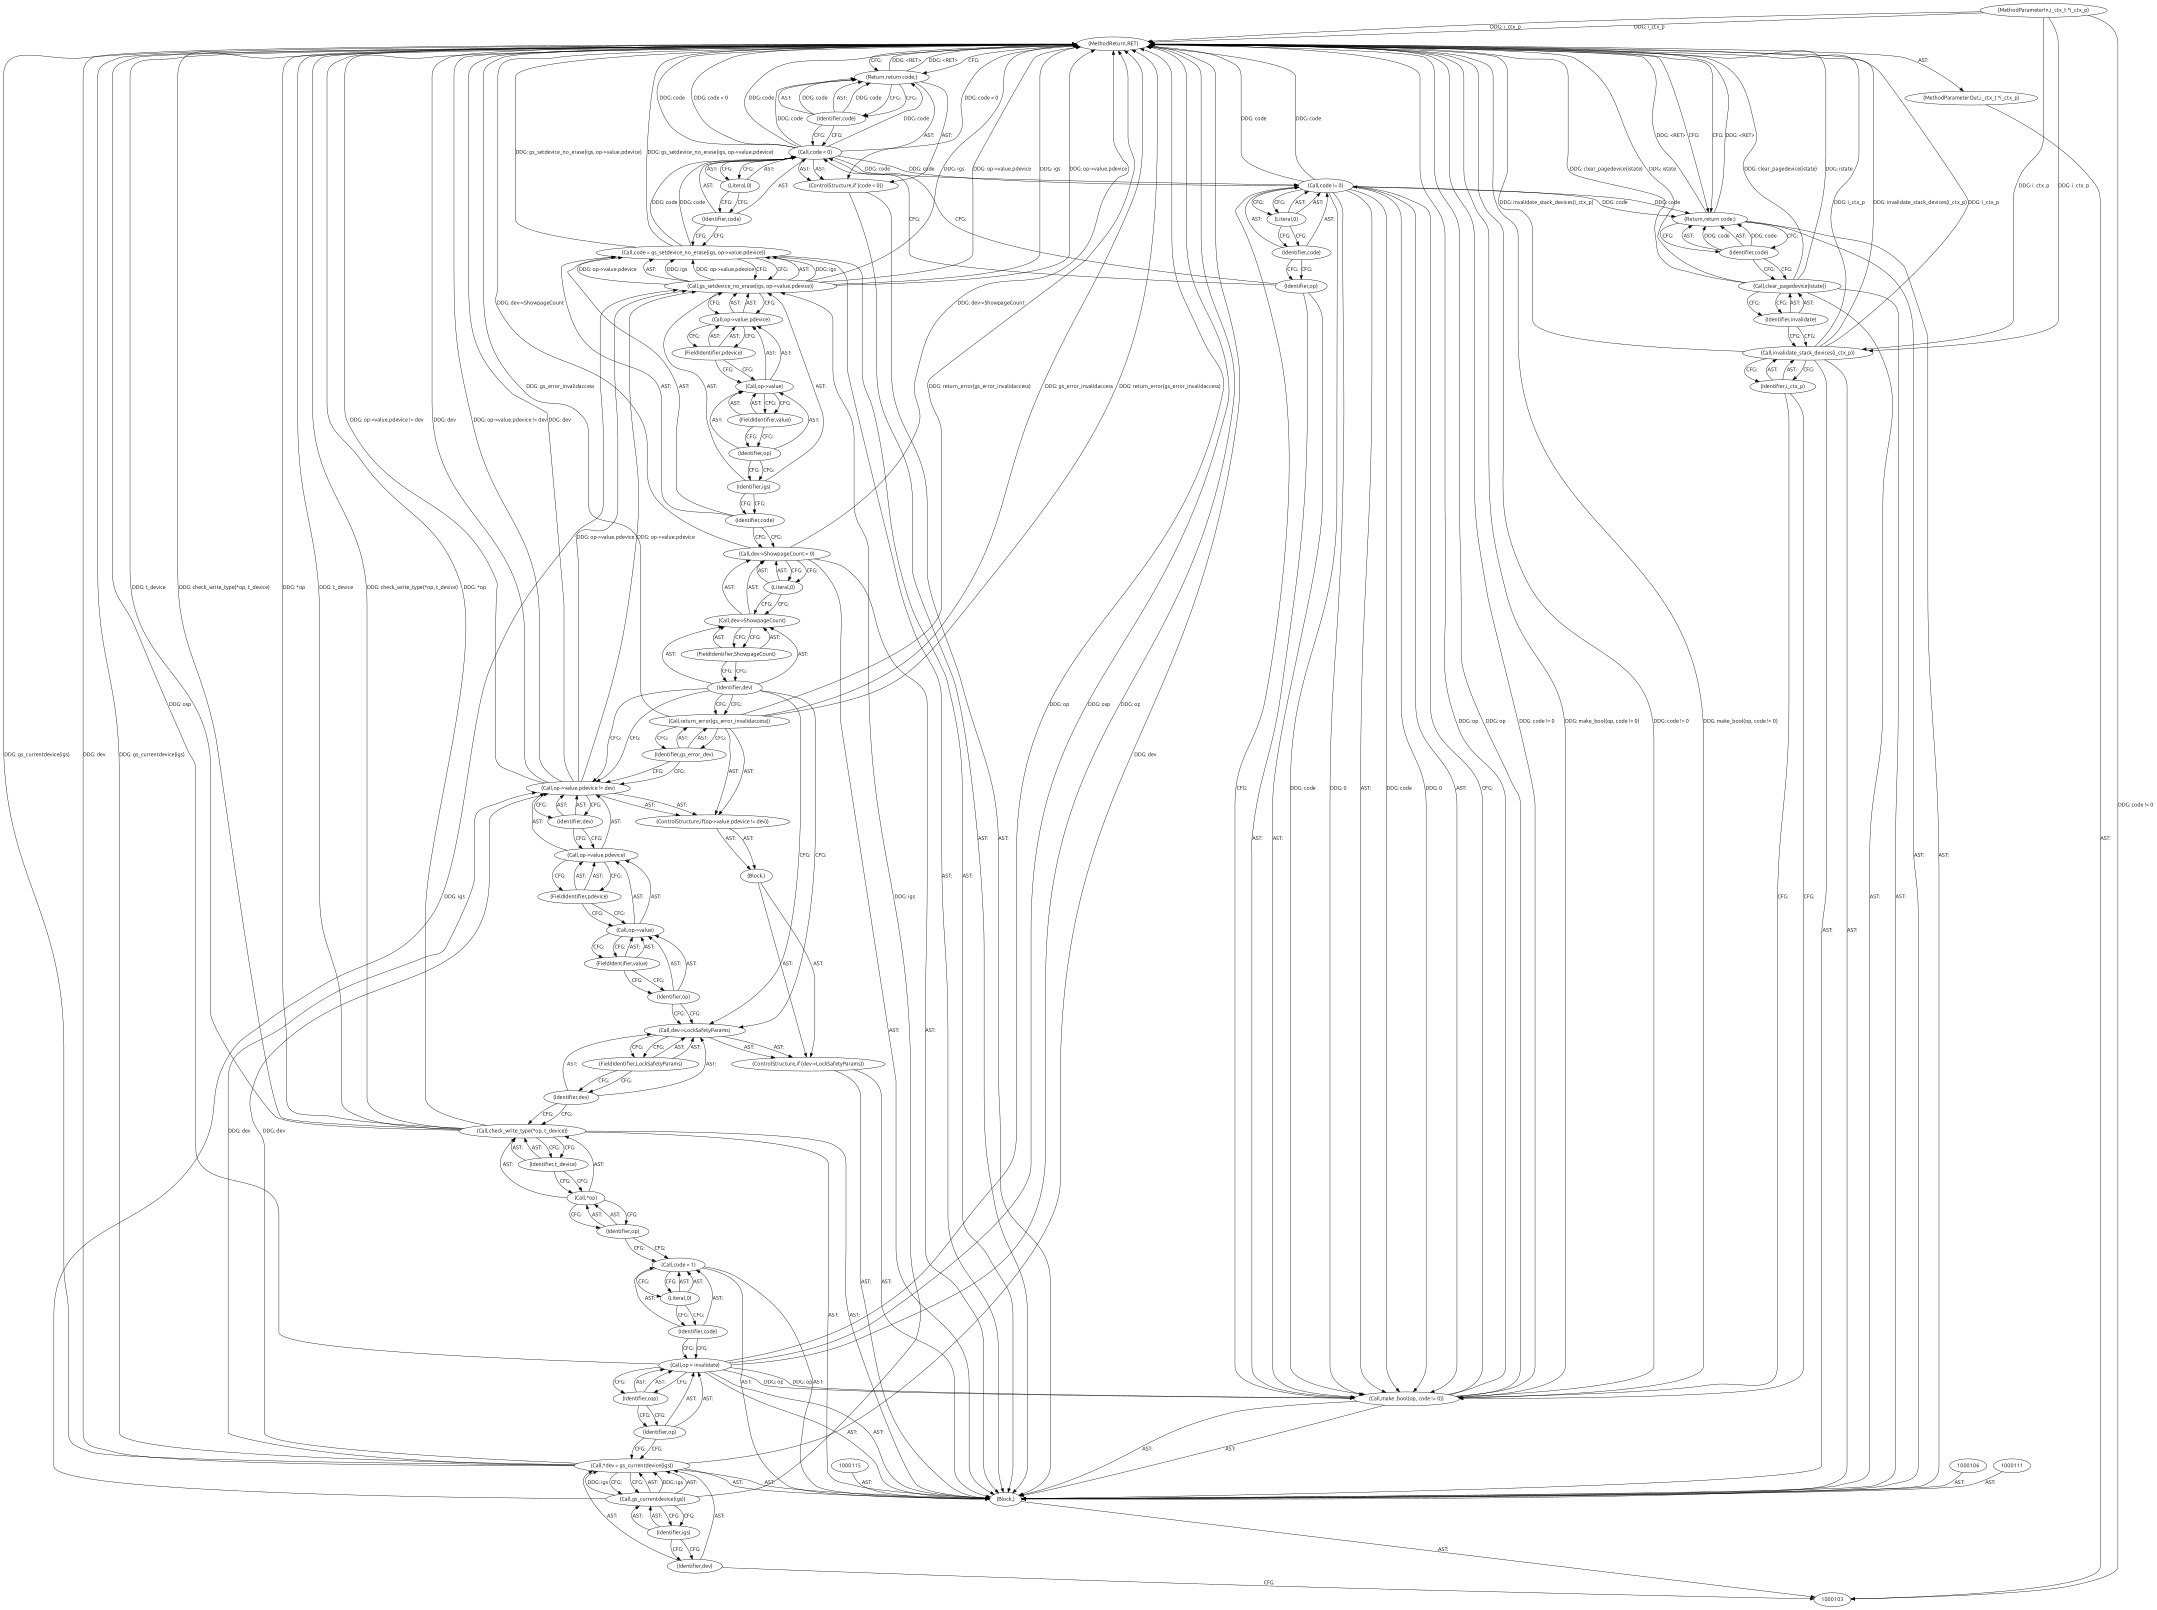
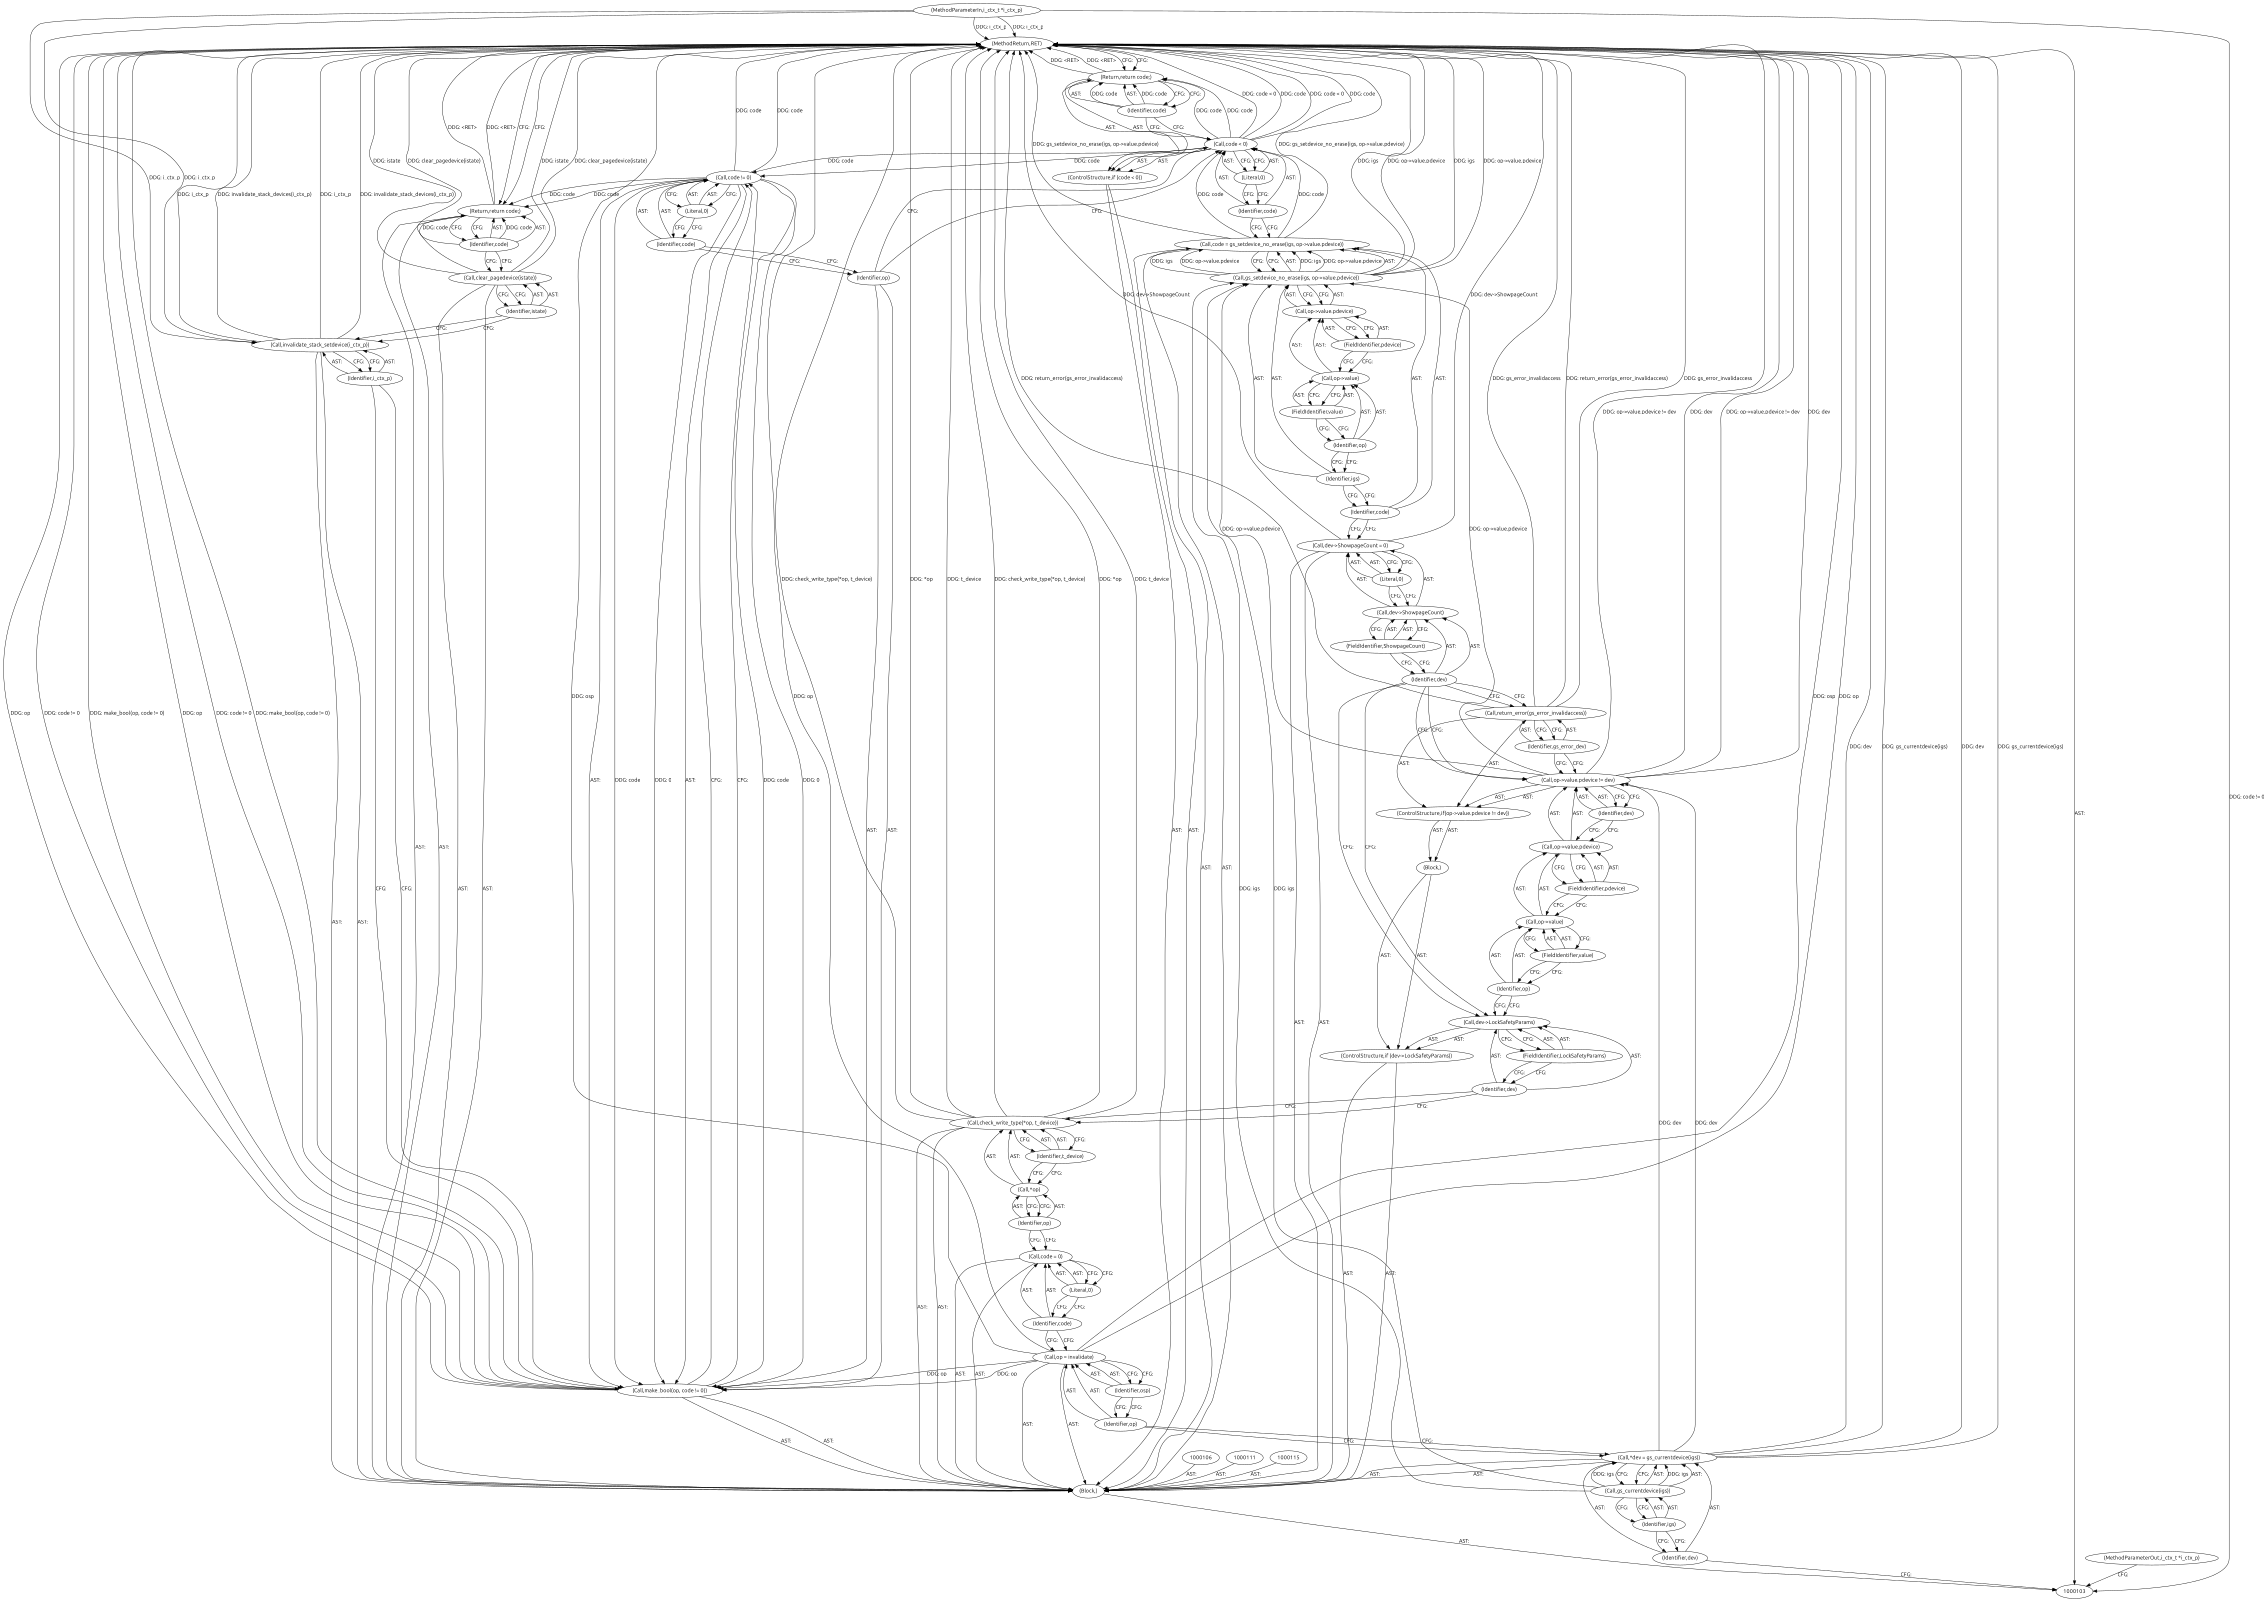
(1764, 51) -> (2074, 310)
(1791, 320) -> (526, 312)
(1808, 353) -> (320, 345)
(2106, 839) -> (2124, 1575)
(679, 1265) -> (1046, 1257)
